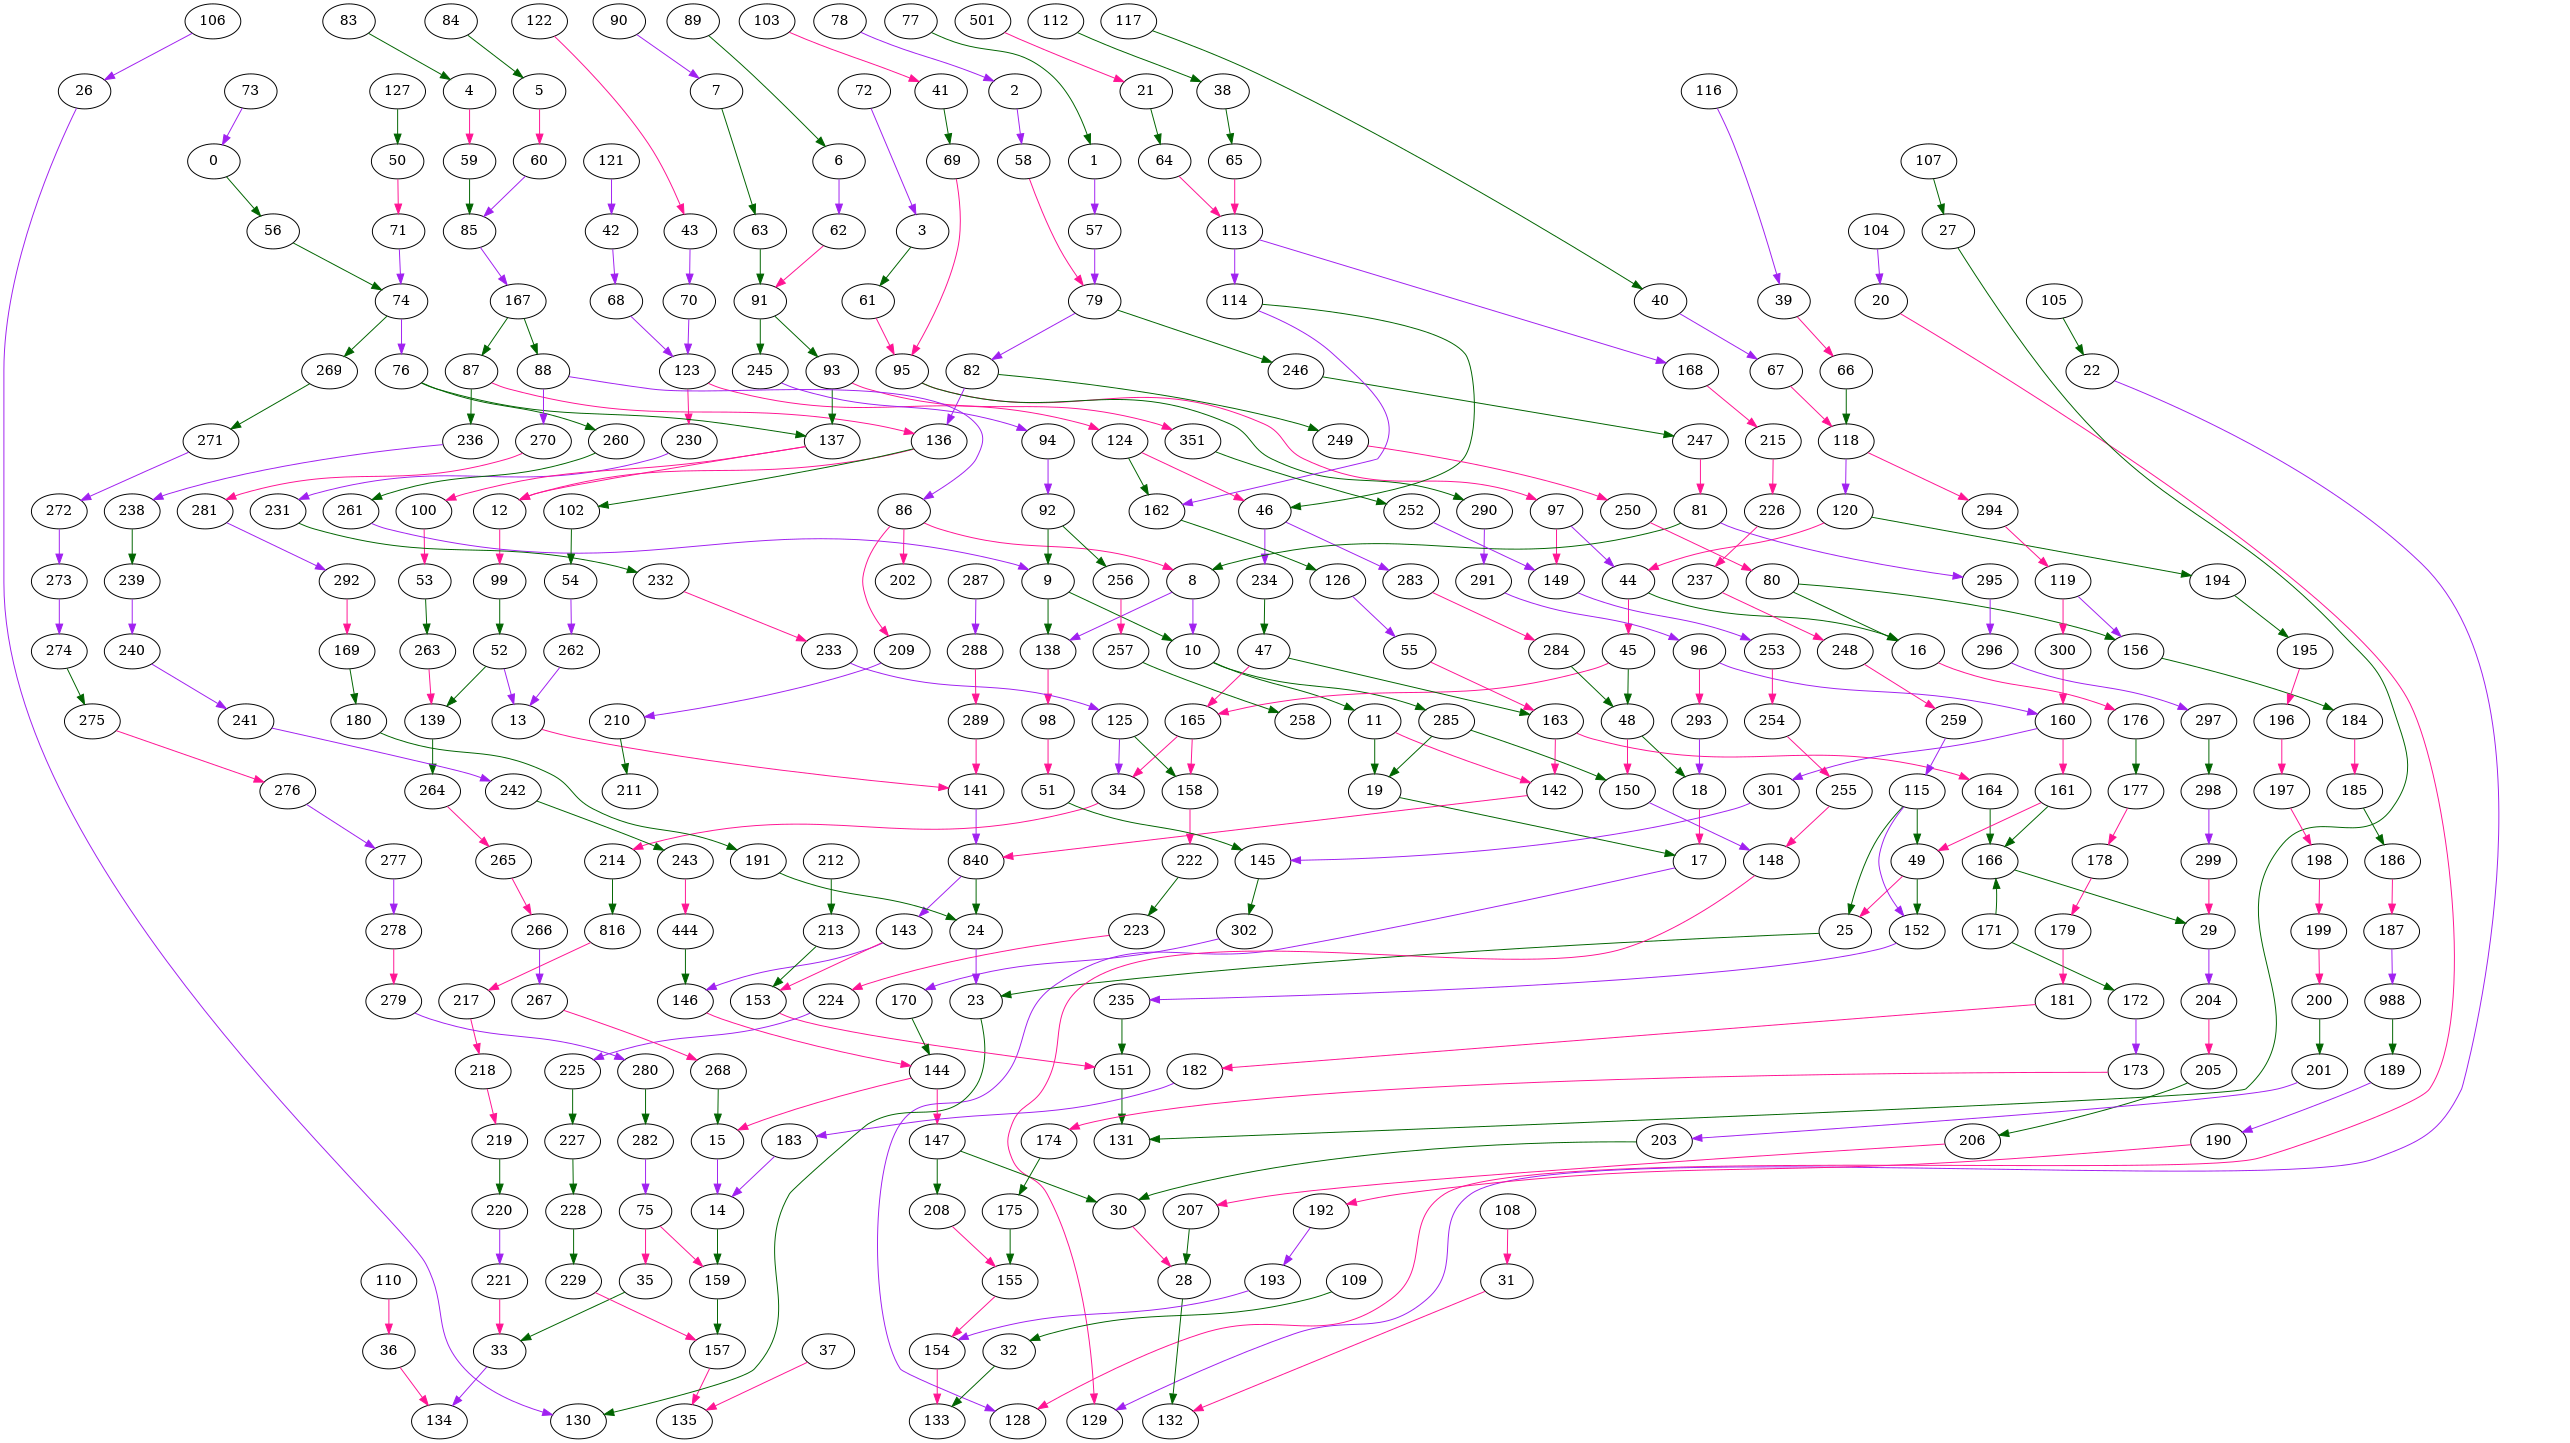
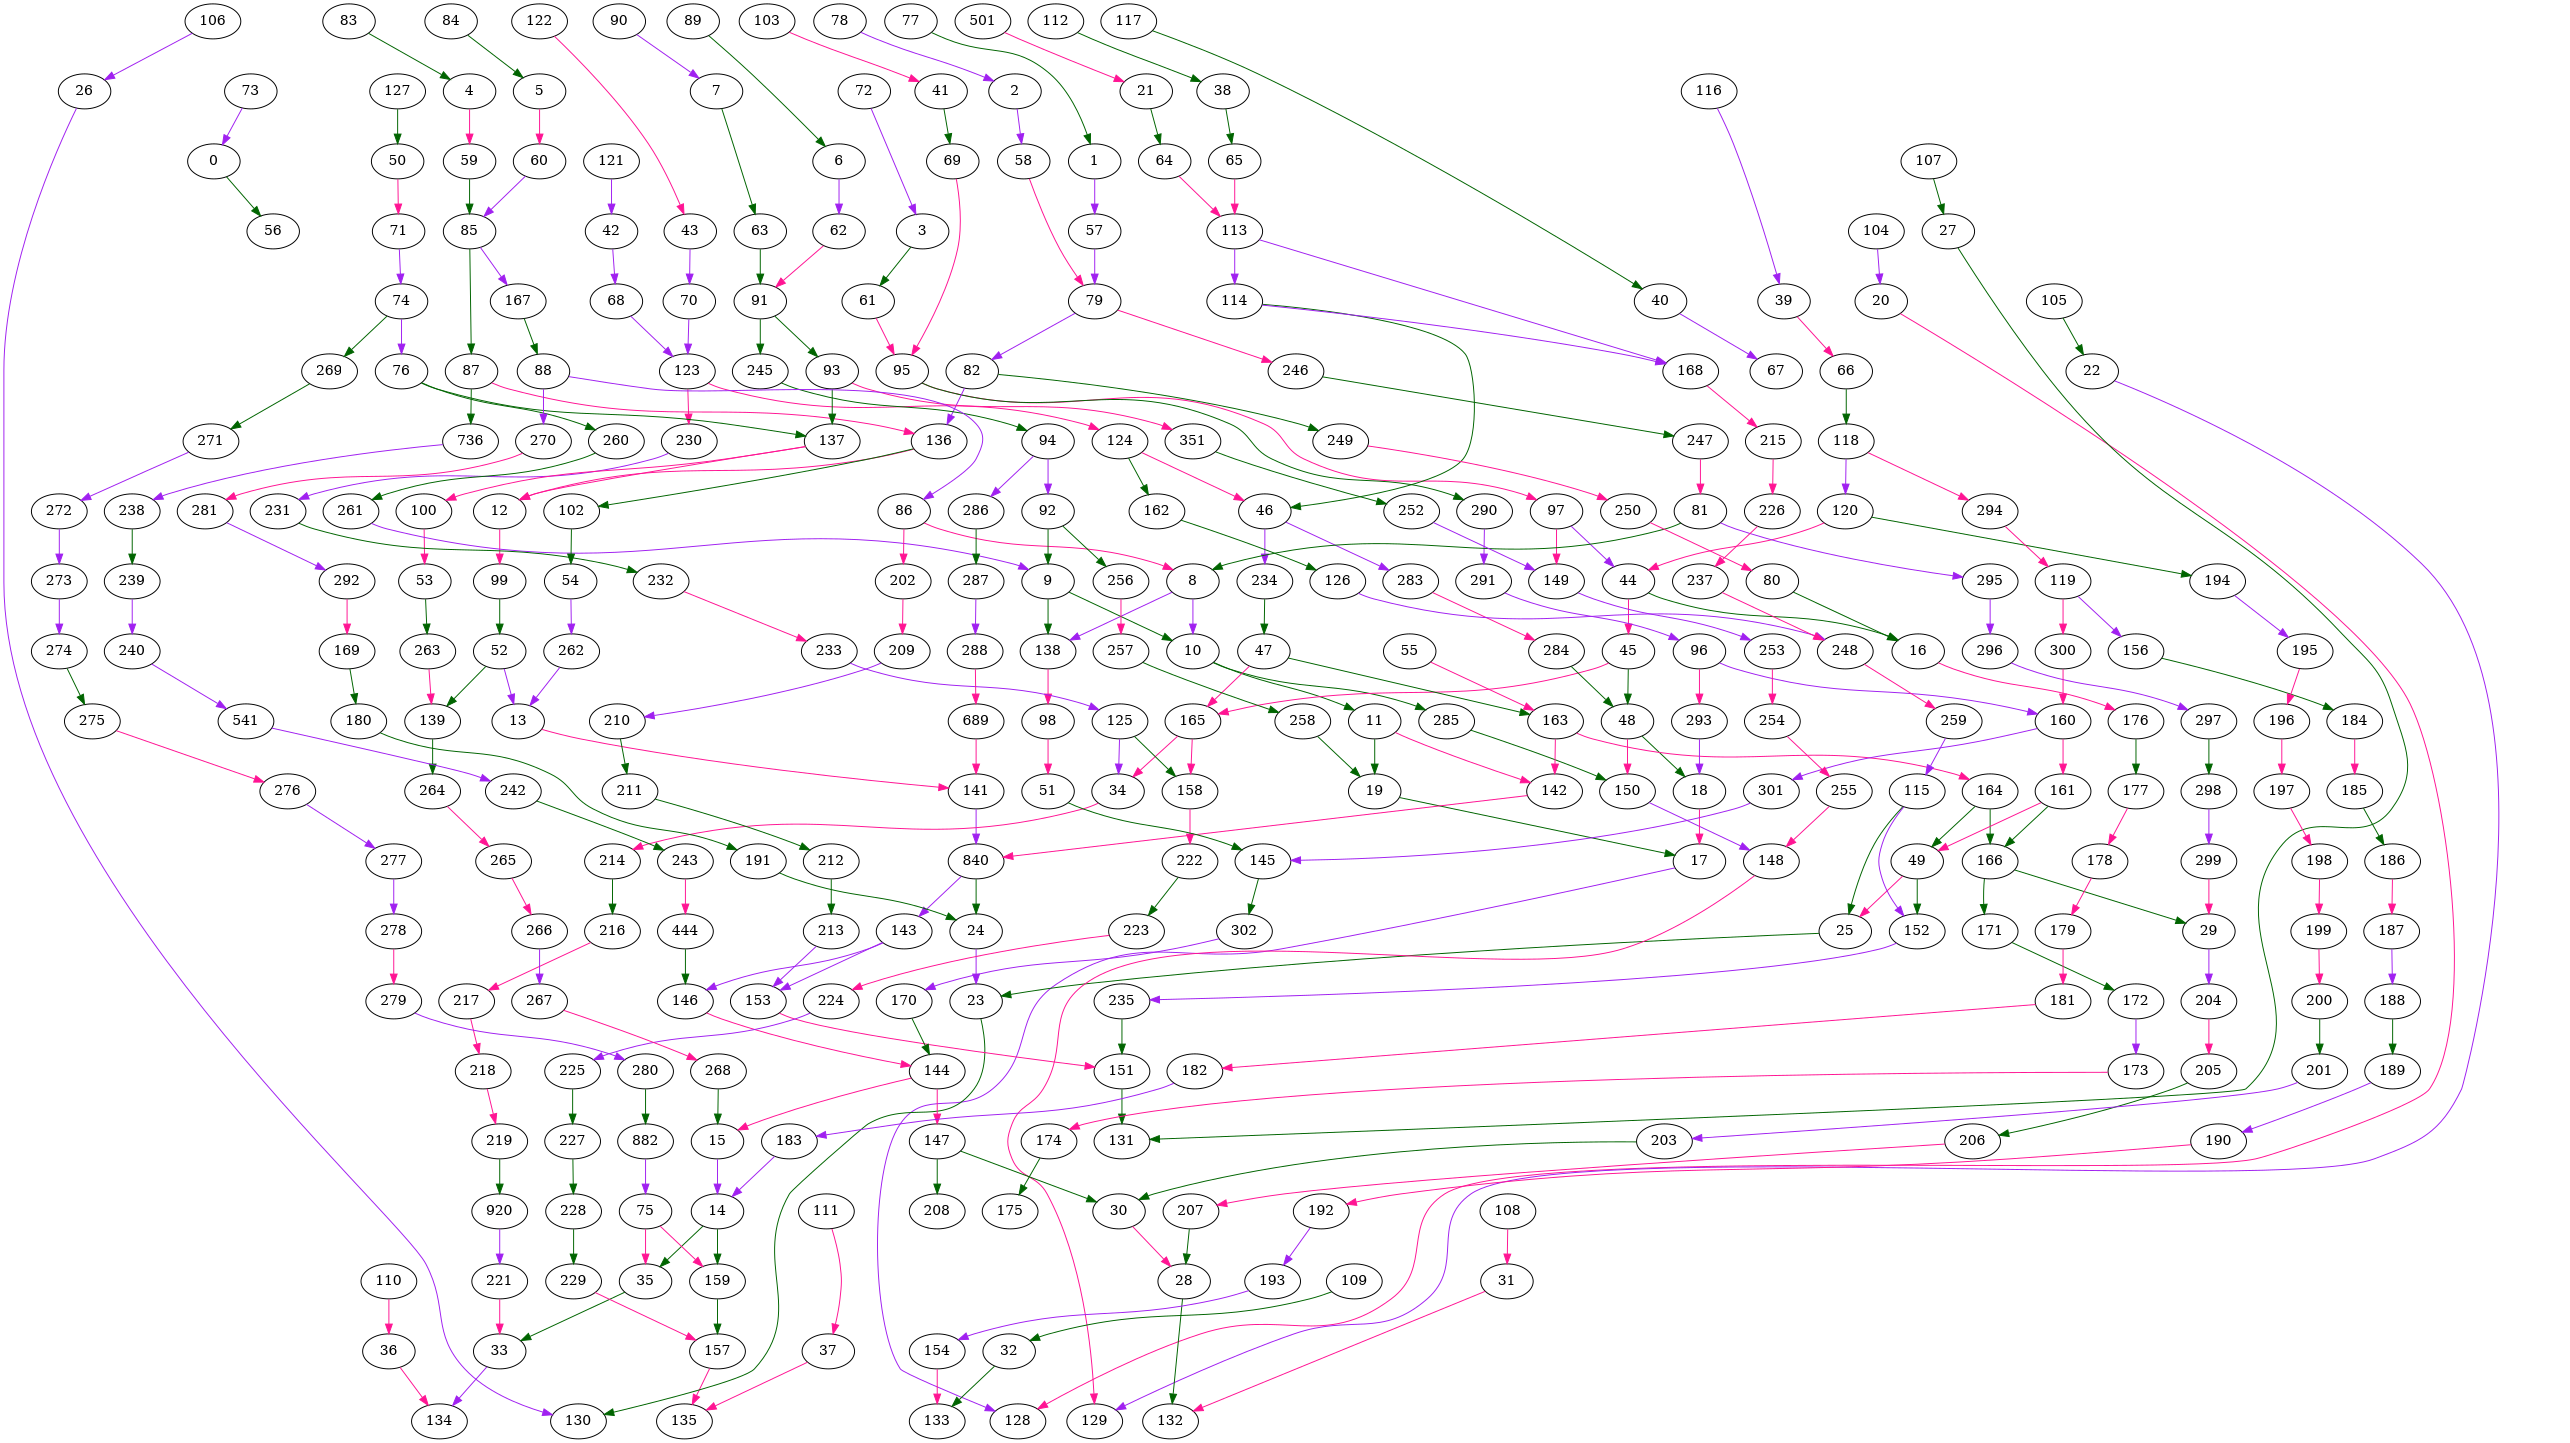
(333, 264) -> none
(498, 332) -> (470, 296)
(1190, 335) -> (1190, 335)
(845, 400) -> (845, 400)
(1807, 403) -> none
(1387, 439) -> (1460, 329)
(471, 441) -> (471, 441)
none -> (976, 511)
(863, 576) -> (903, 612)
(1953, 602) -> none
(1370, 613) -> (1564, 618)
(2258, 613) -> (2258, 613)
(246, 721) -> (246, 721)
(976, 721) -> (976, 721)
(1414, 753) -> (1335, 753)
none -> (729, 821)
(1917, 822) -> (1957, 823)
(1997, 901) -> (1984, 892)
(612, 931) -> (612, 931)
(803, 959) -> (803, 959)
(833, 965) -> (833, 965)
(2393, 1001) -> (2393, 1001)
(646, 1141) -> (646, 1141)
(500, 1211) -> (500, 1211)
none -> (826, 1211)
none -> (686, 1242)
(1010, 1281) -> none
